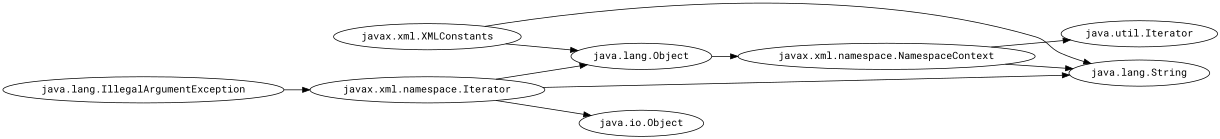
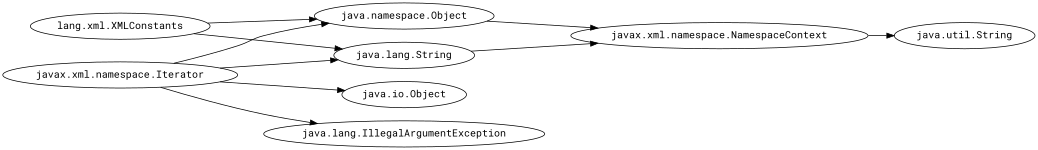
(1139, 34) -> (965, 36)
(427, 37) -> (120, 26)
(641, 56) -> (404, 16)
(1035, 66) -> (531, 47)
(293, 90) -> (235, 108)
